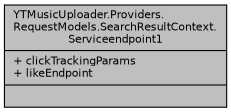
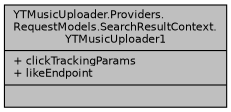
(116, 39) -> (116, 39)
